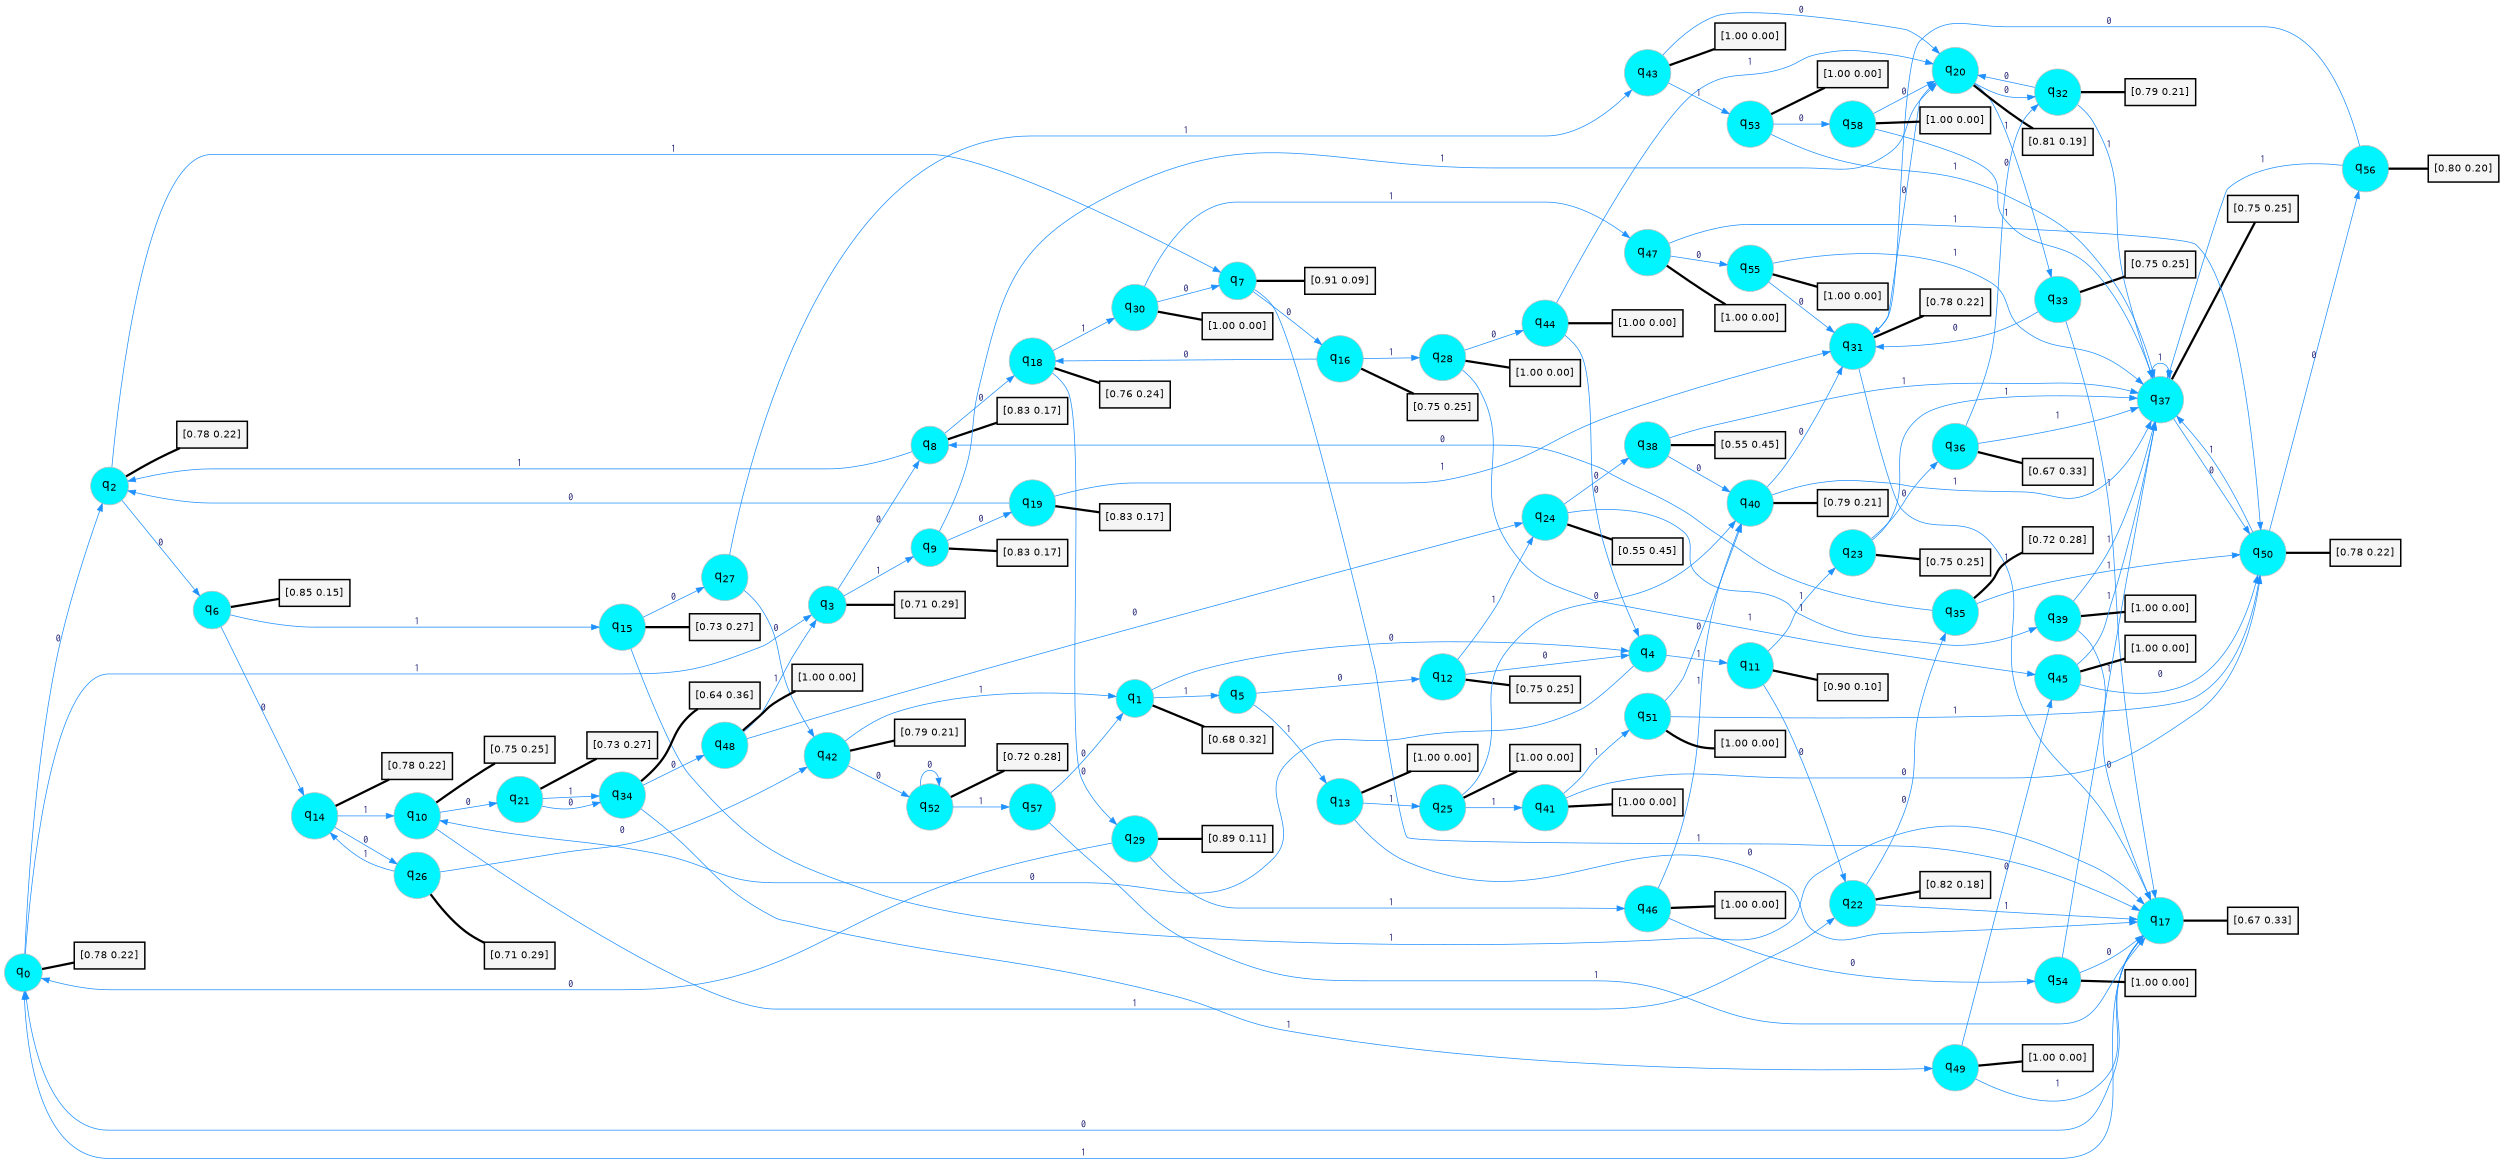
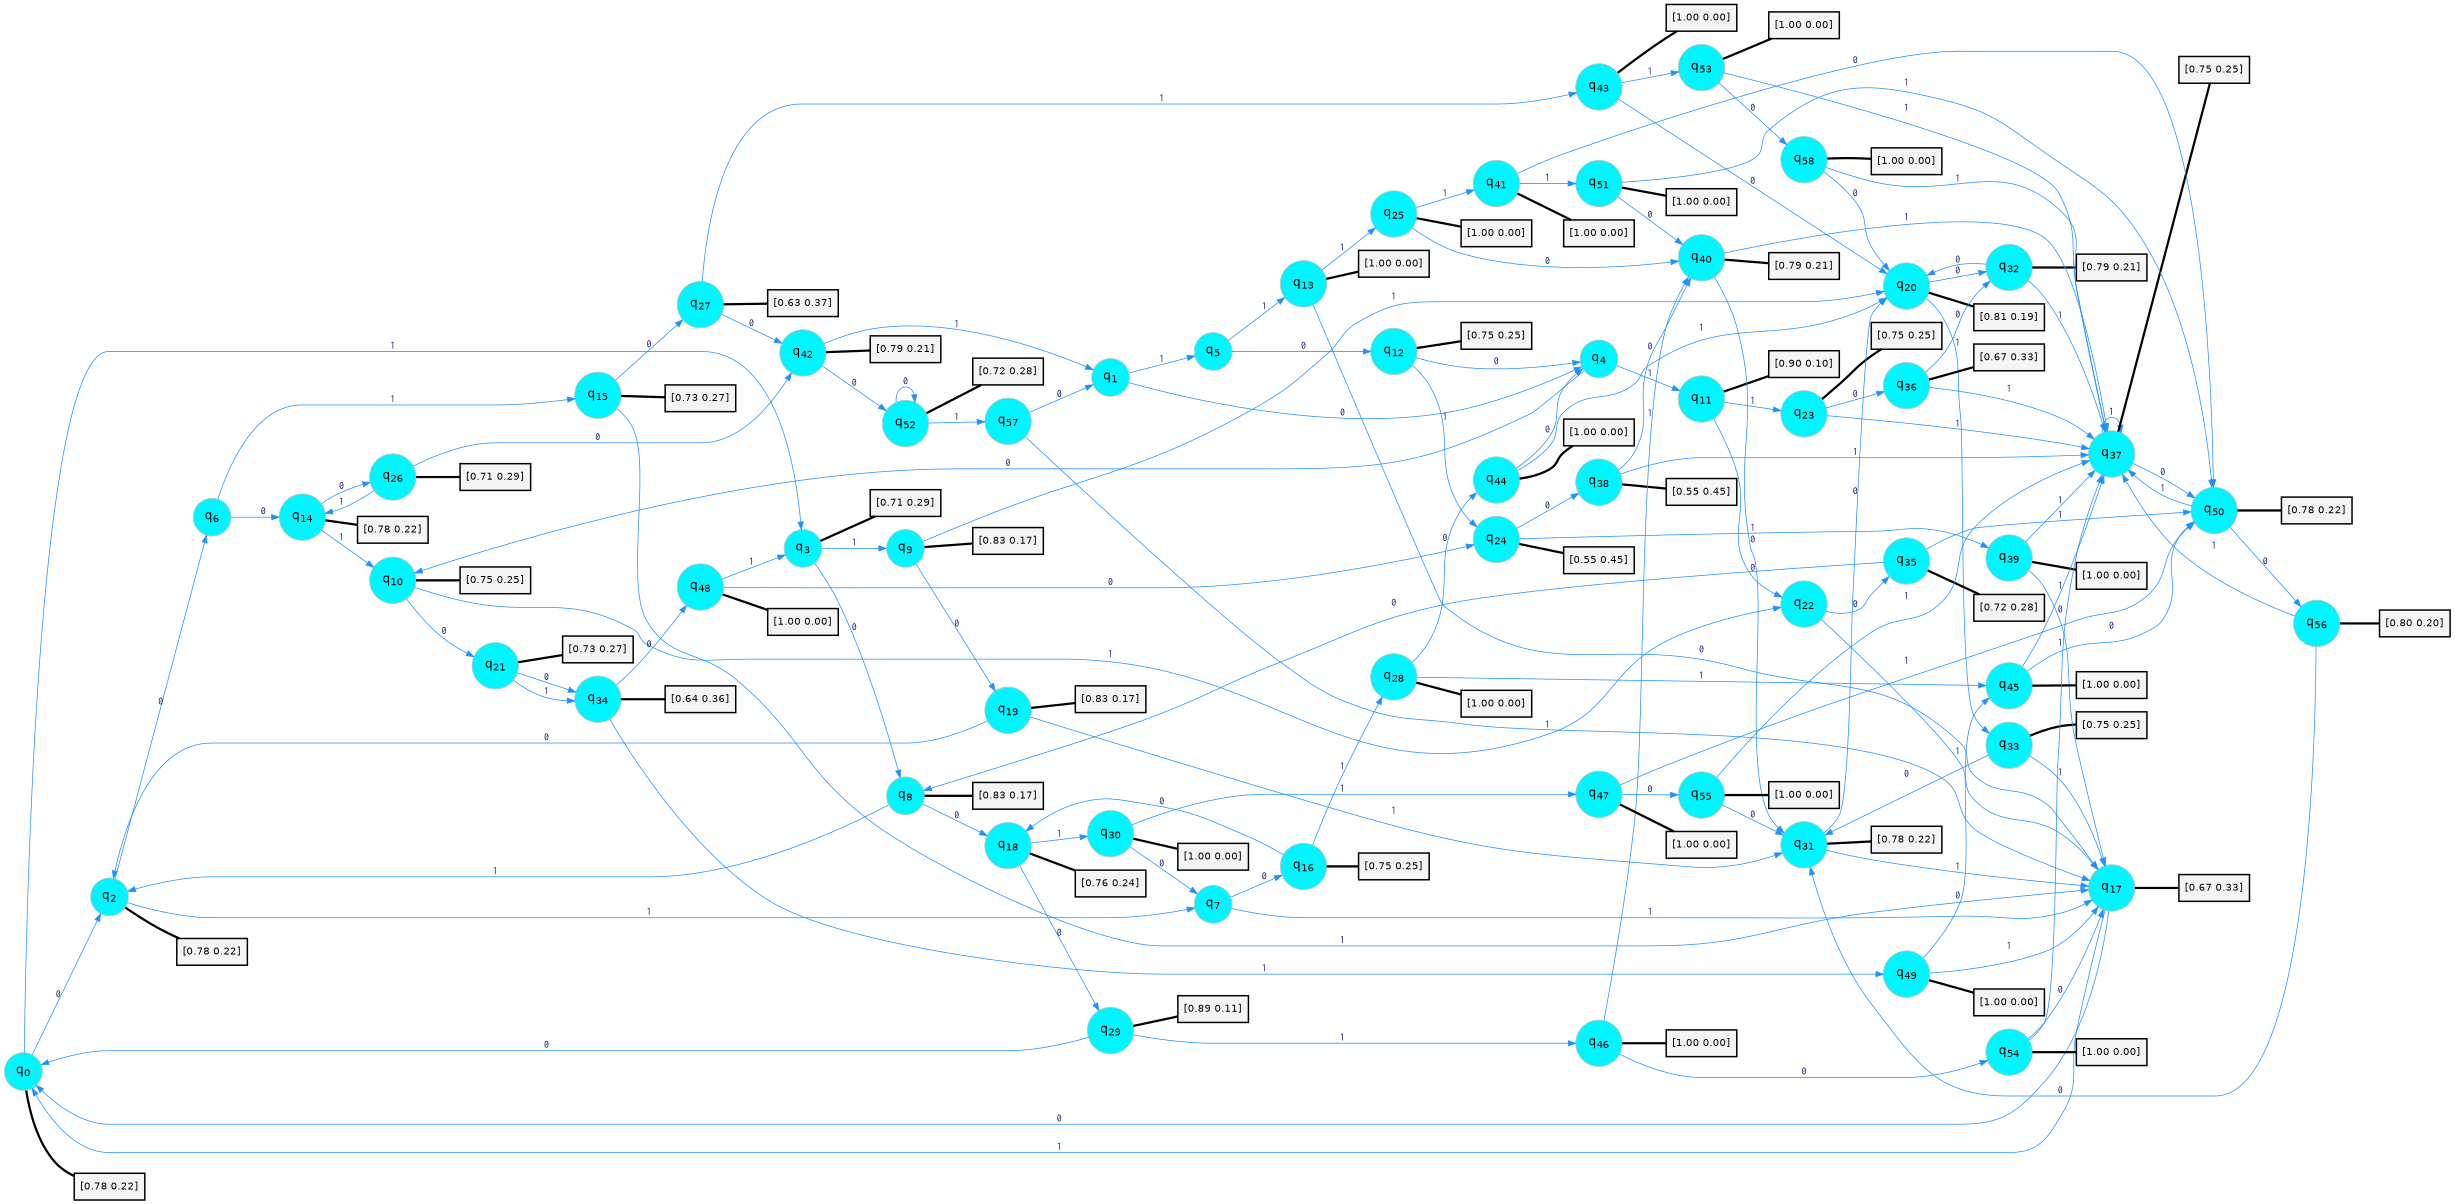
(1340, 281) -> none
none -> (803, 303)
(315, 593) -> none
(1237, 740) -> none
(1955, 885) -> none
